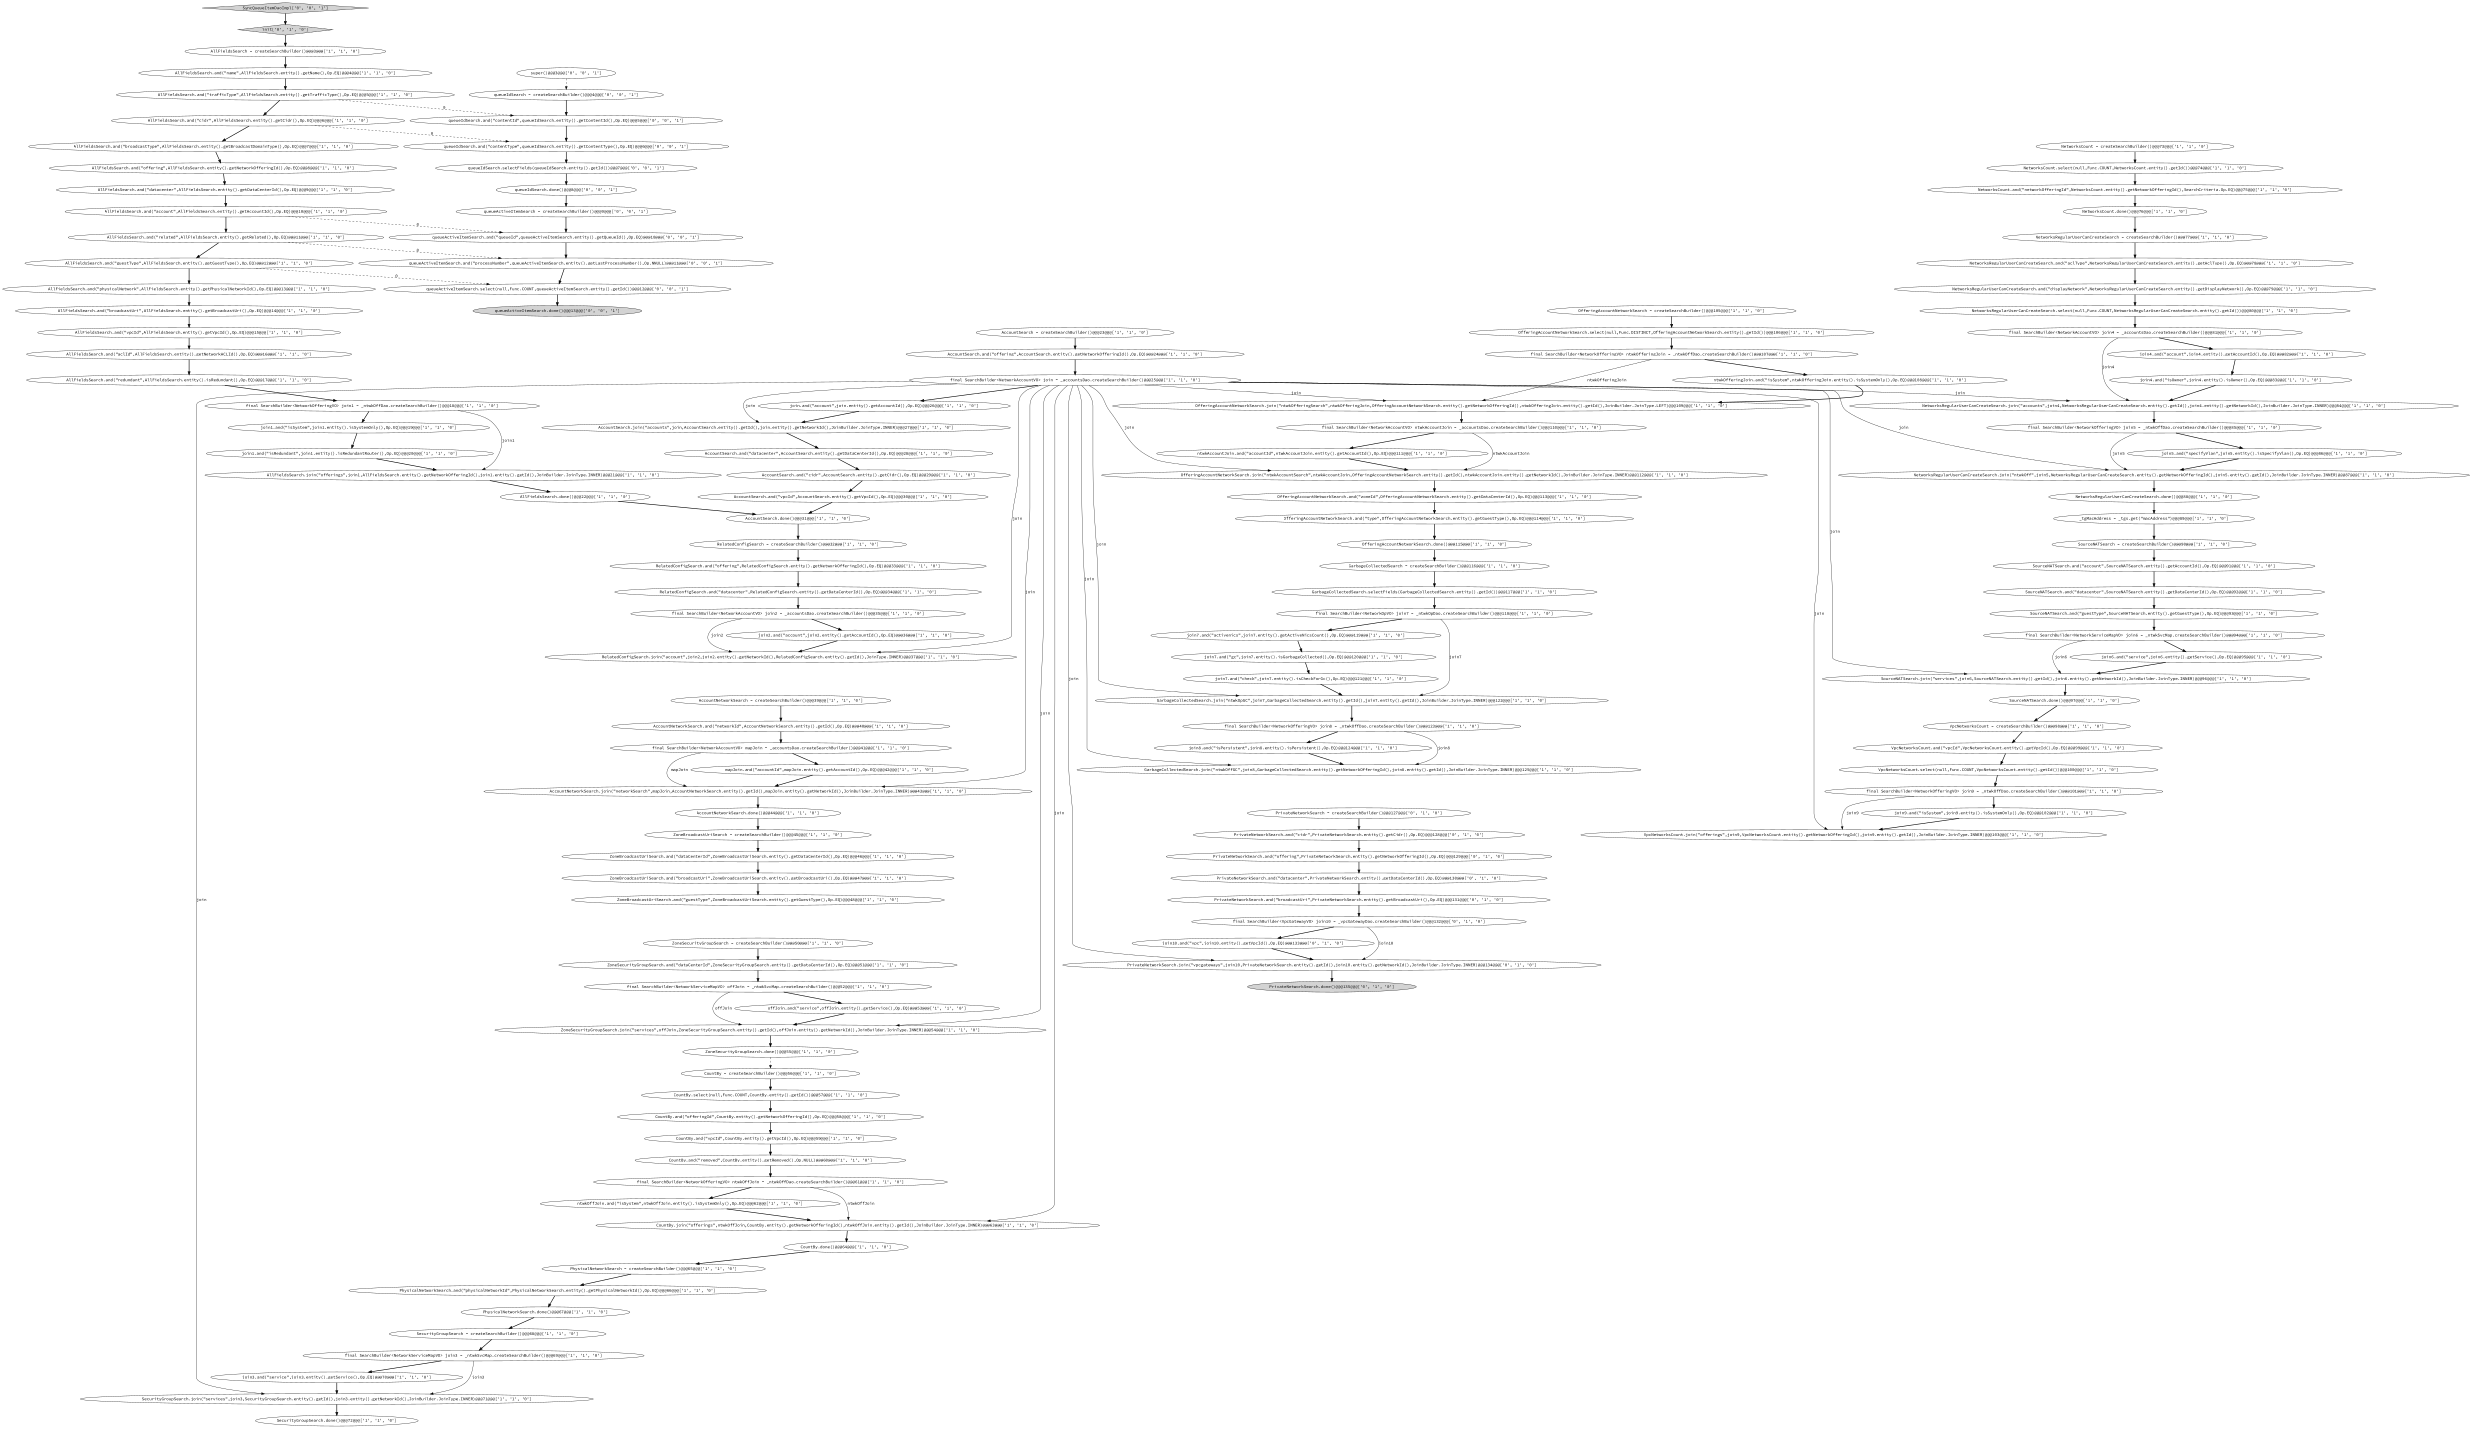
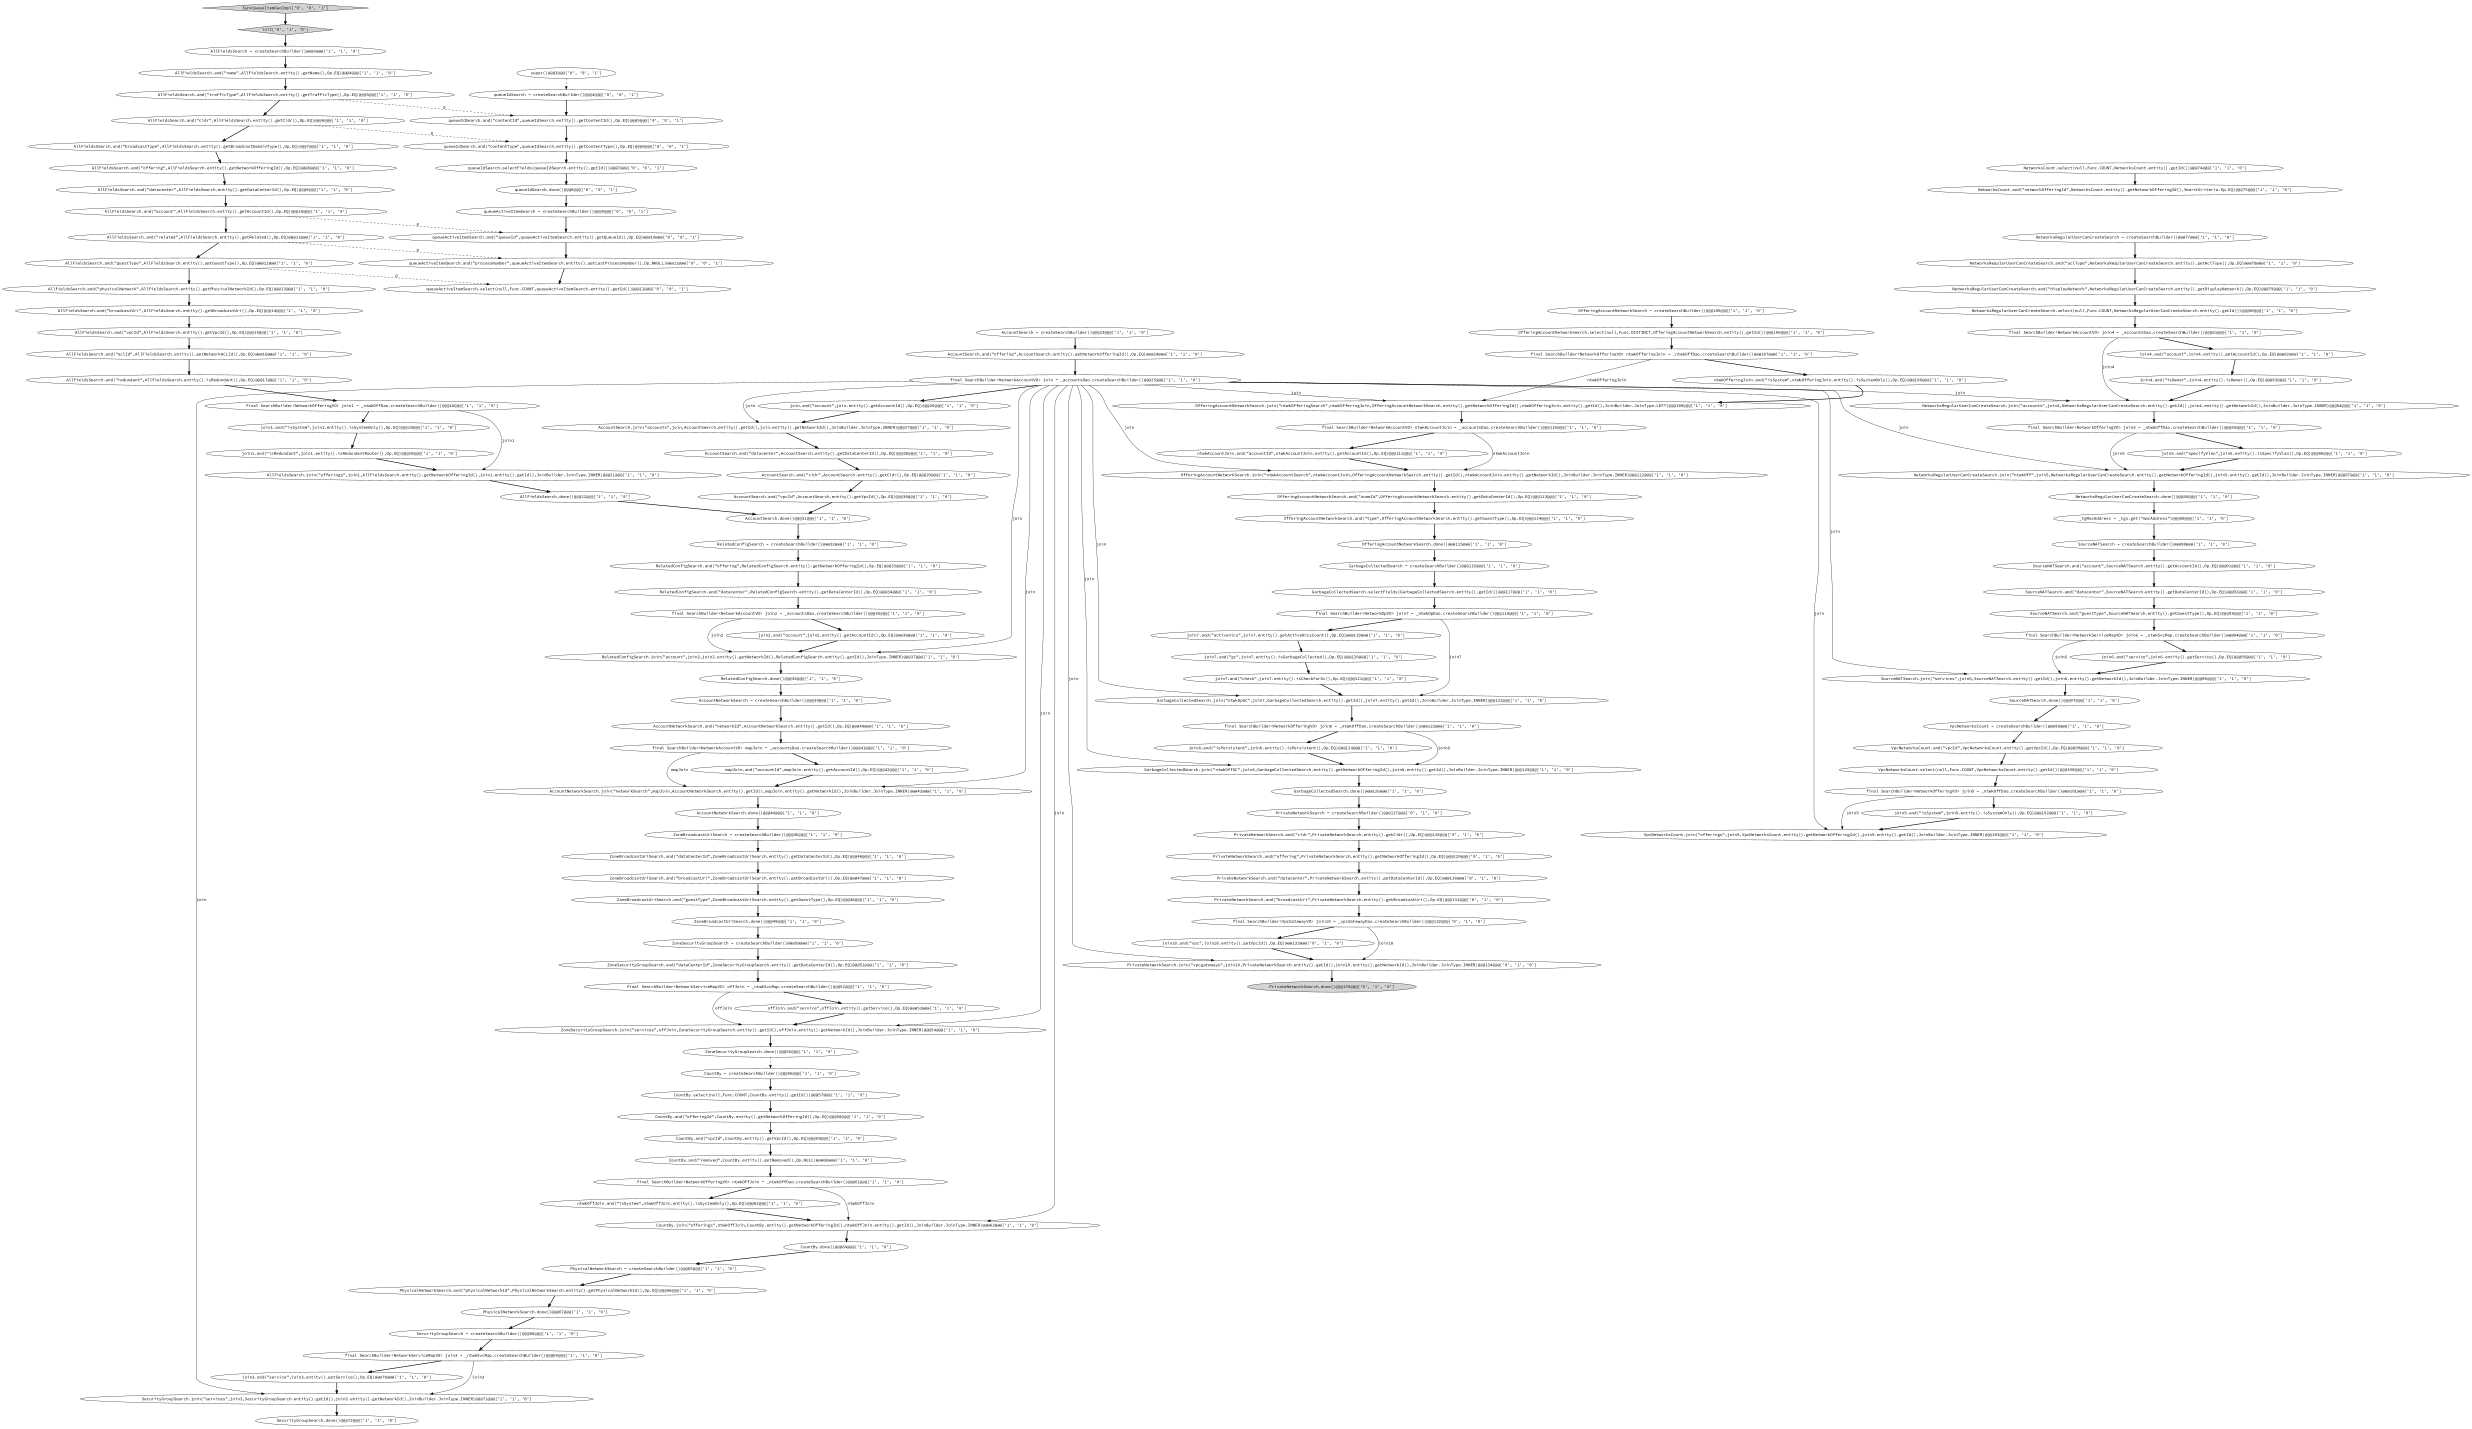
(2135, 147) -> none
(2135, 212) -> none
(557, 311) -> none
none -> (781, 679)
none -> (1359, 792)
none -> (758, 922)
